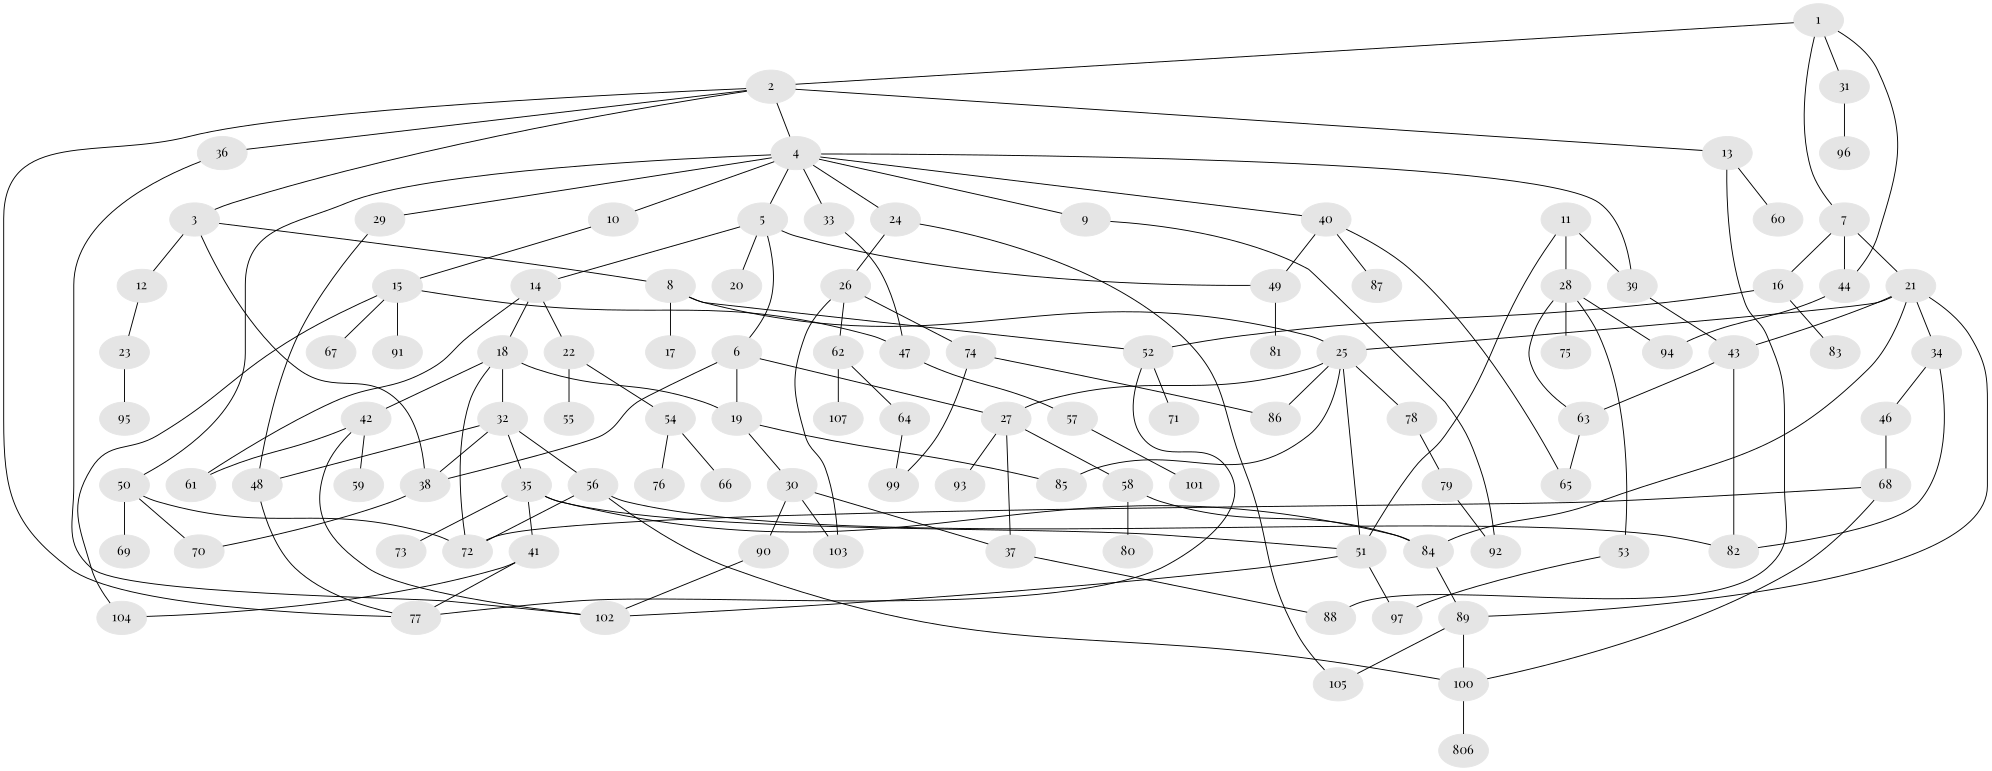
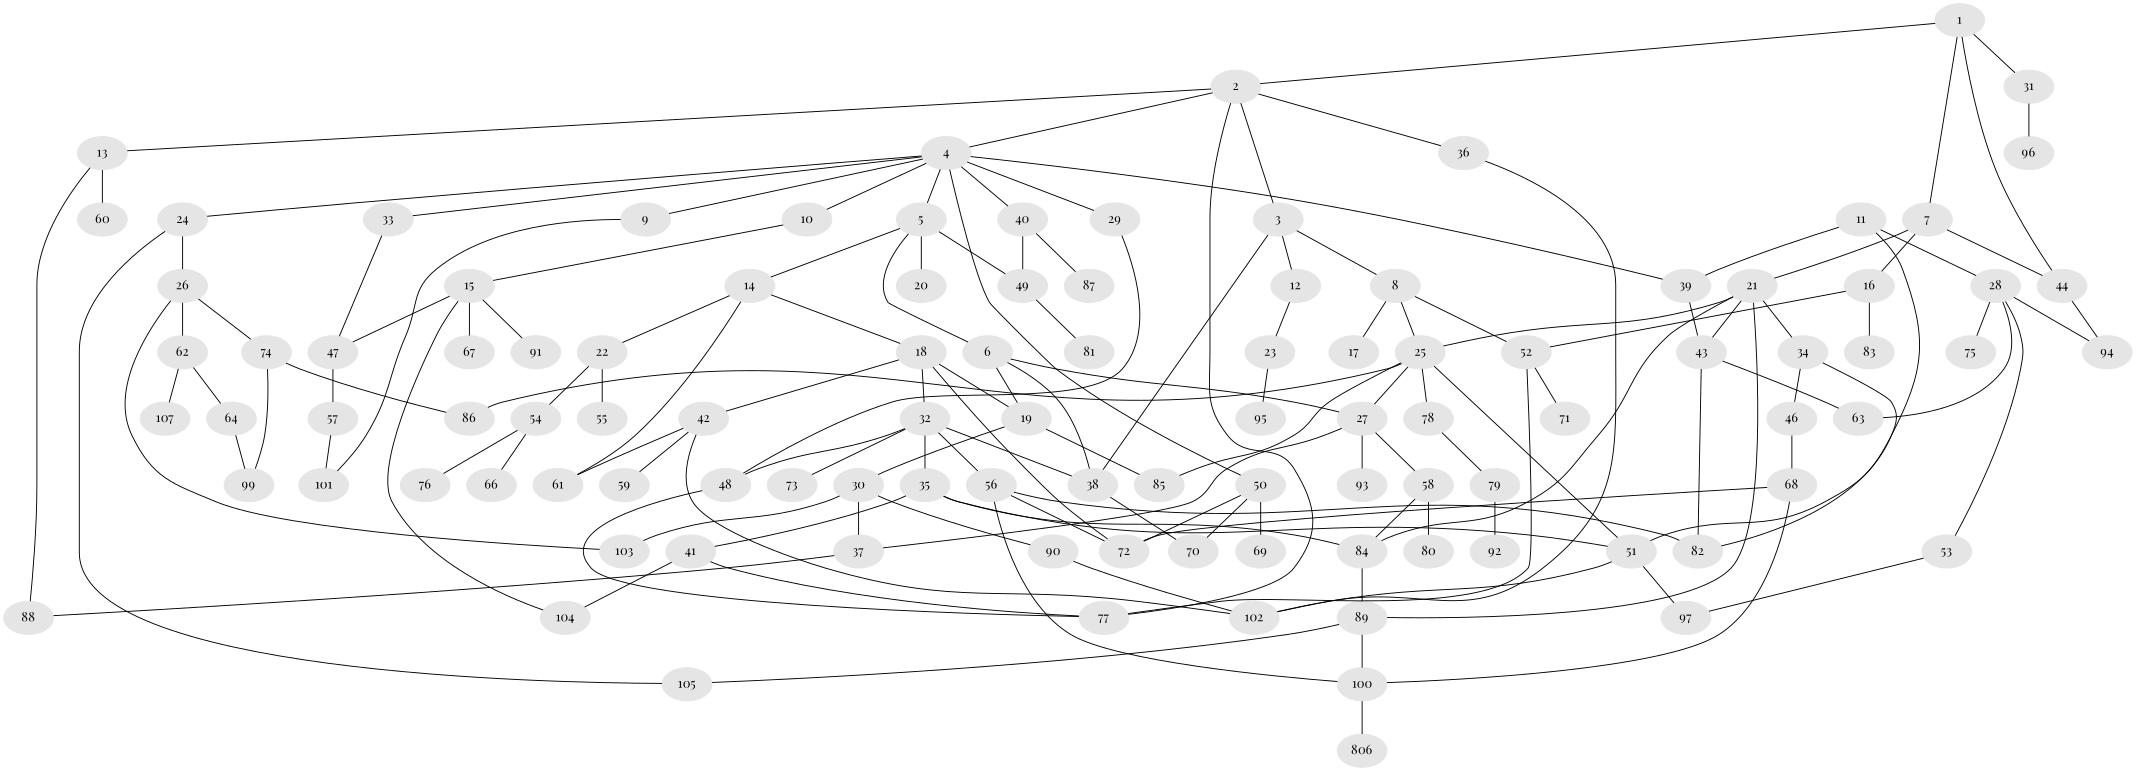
(1355, 314) -> (425, 281)
(1566, 485) -> none
(468, 516) -> (859, 452)
